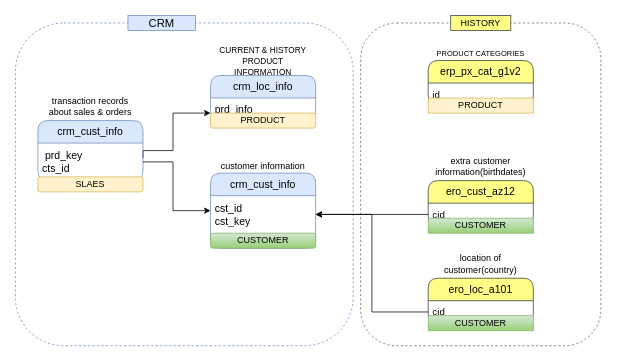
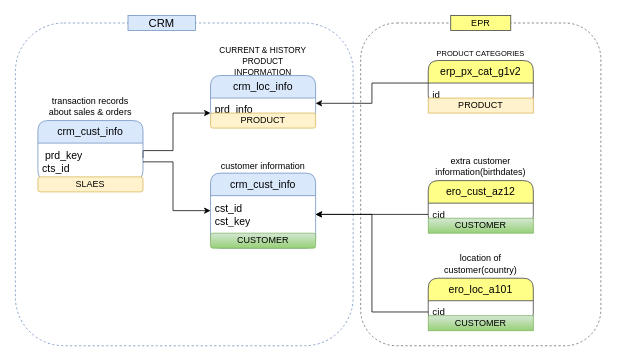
(480, 23) -> (480, 23)
none -> (347, 103)
